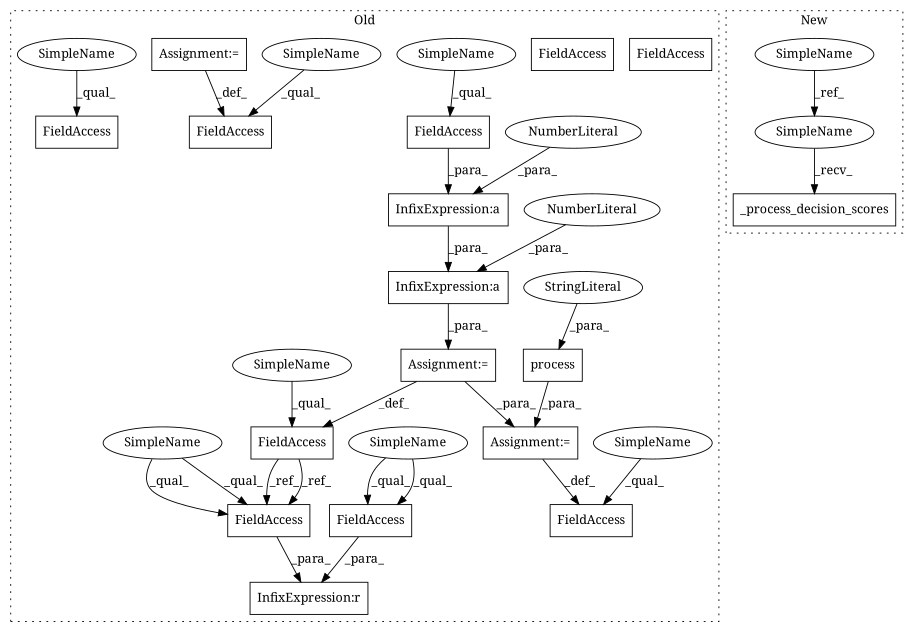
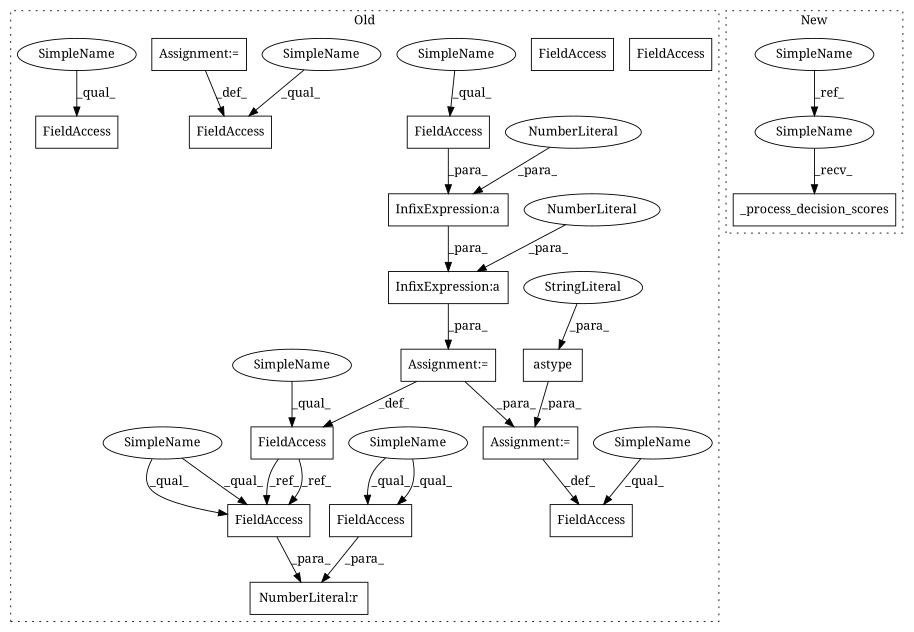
(553, 365) -> (553, 365)
(309, 598) -> (309, 598)
